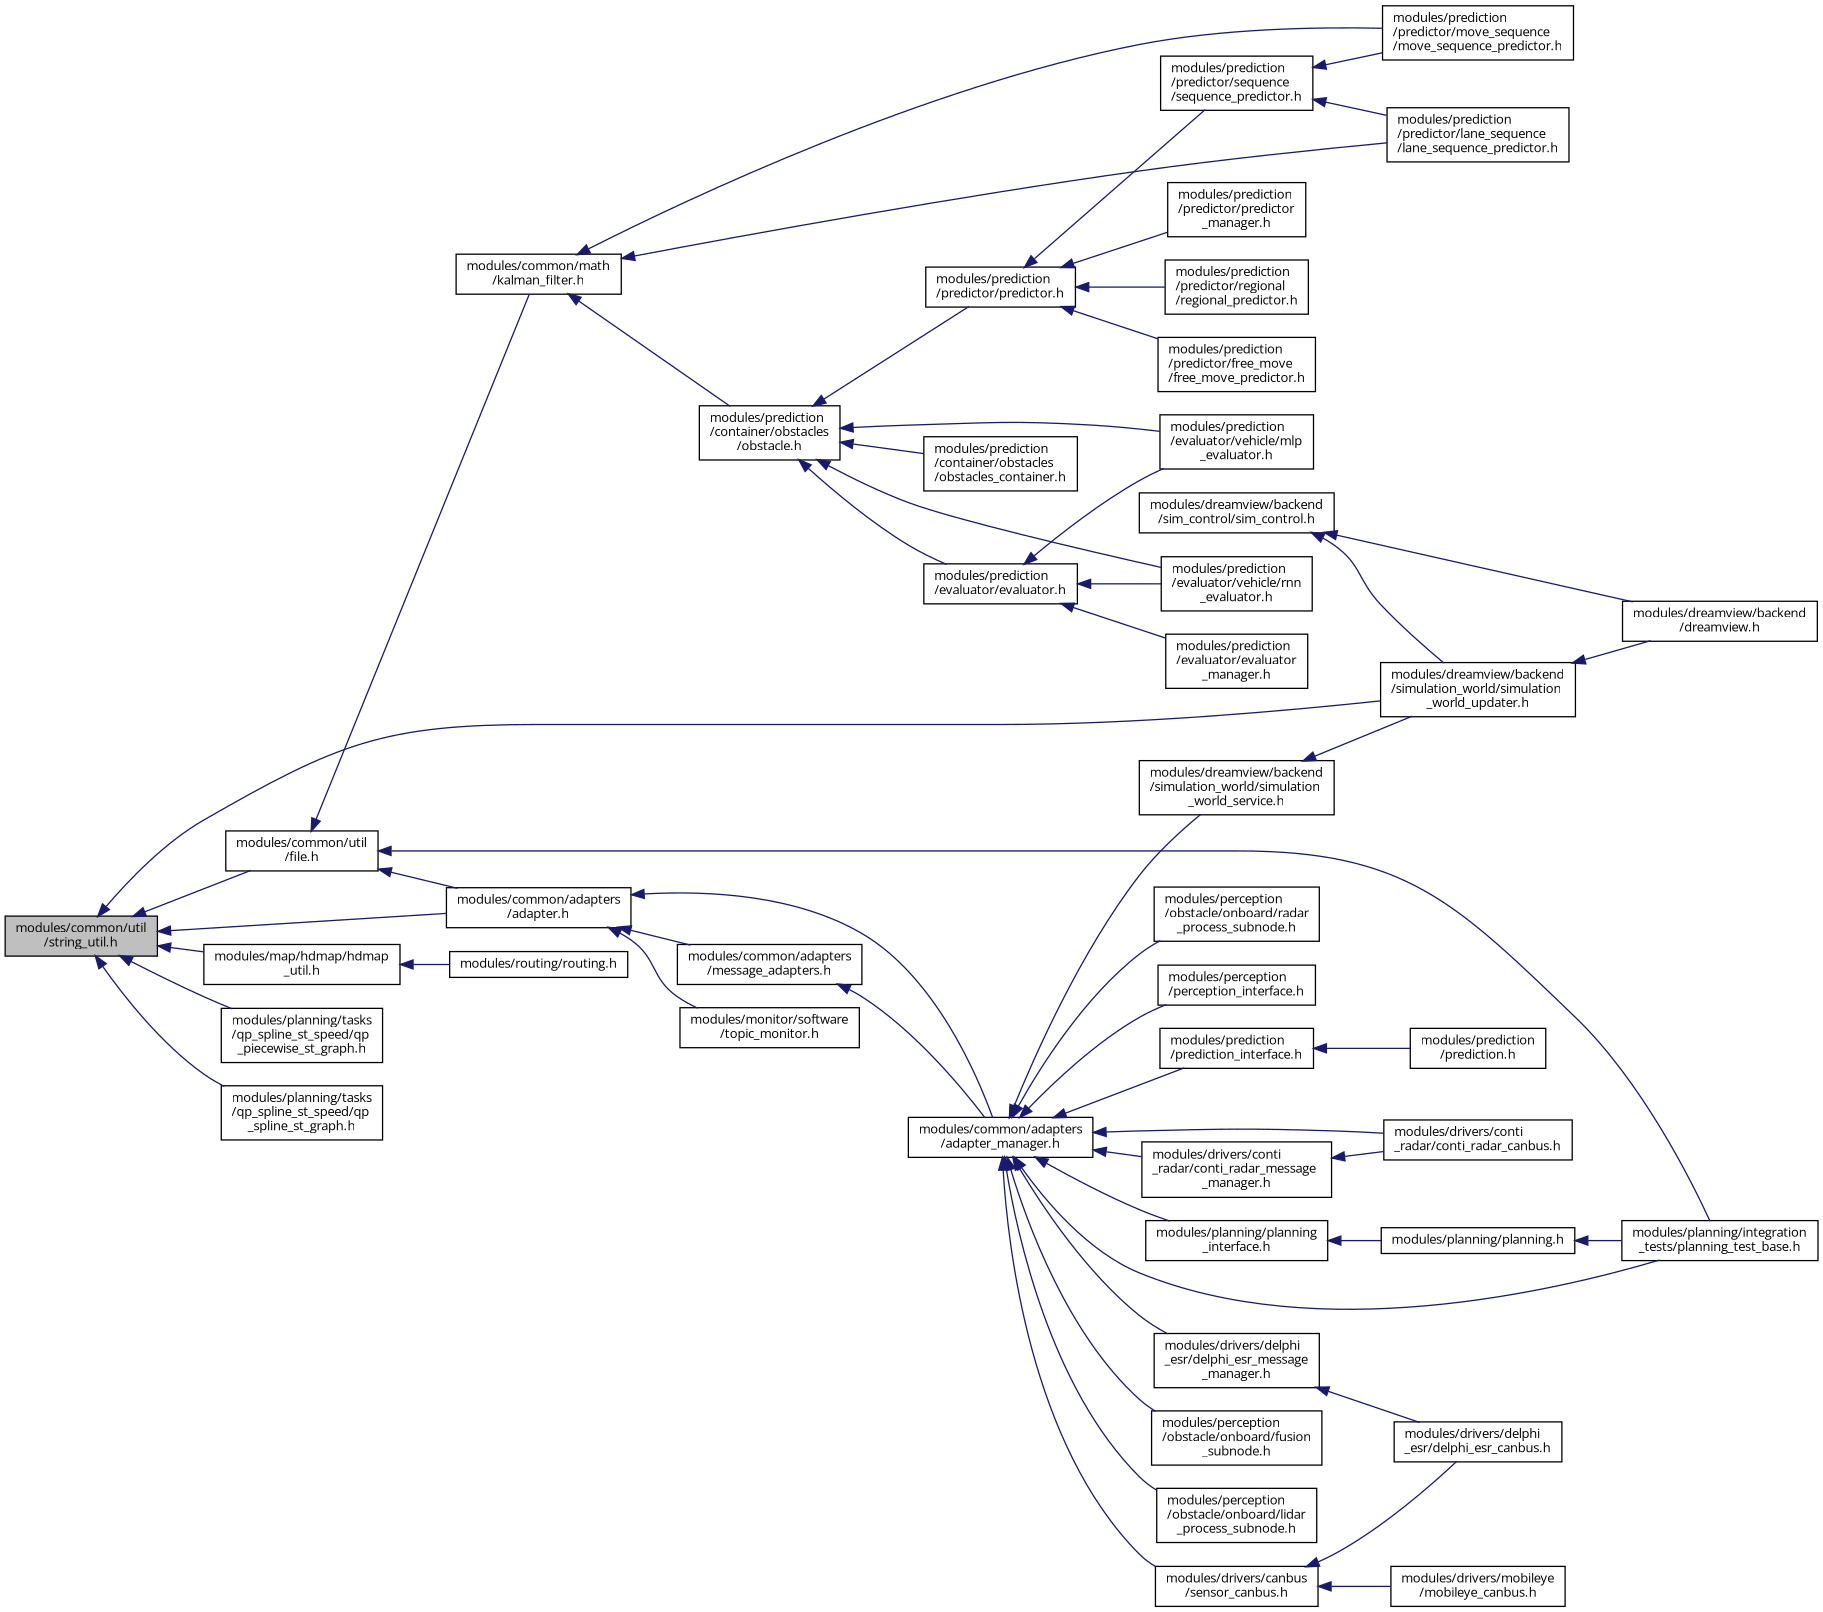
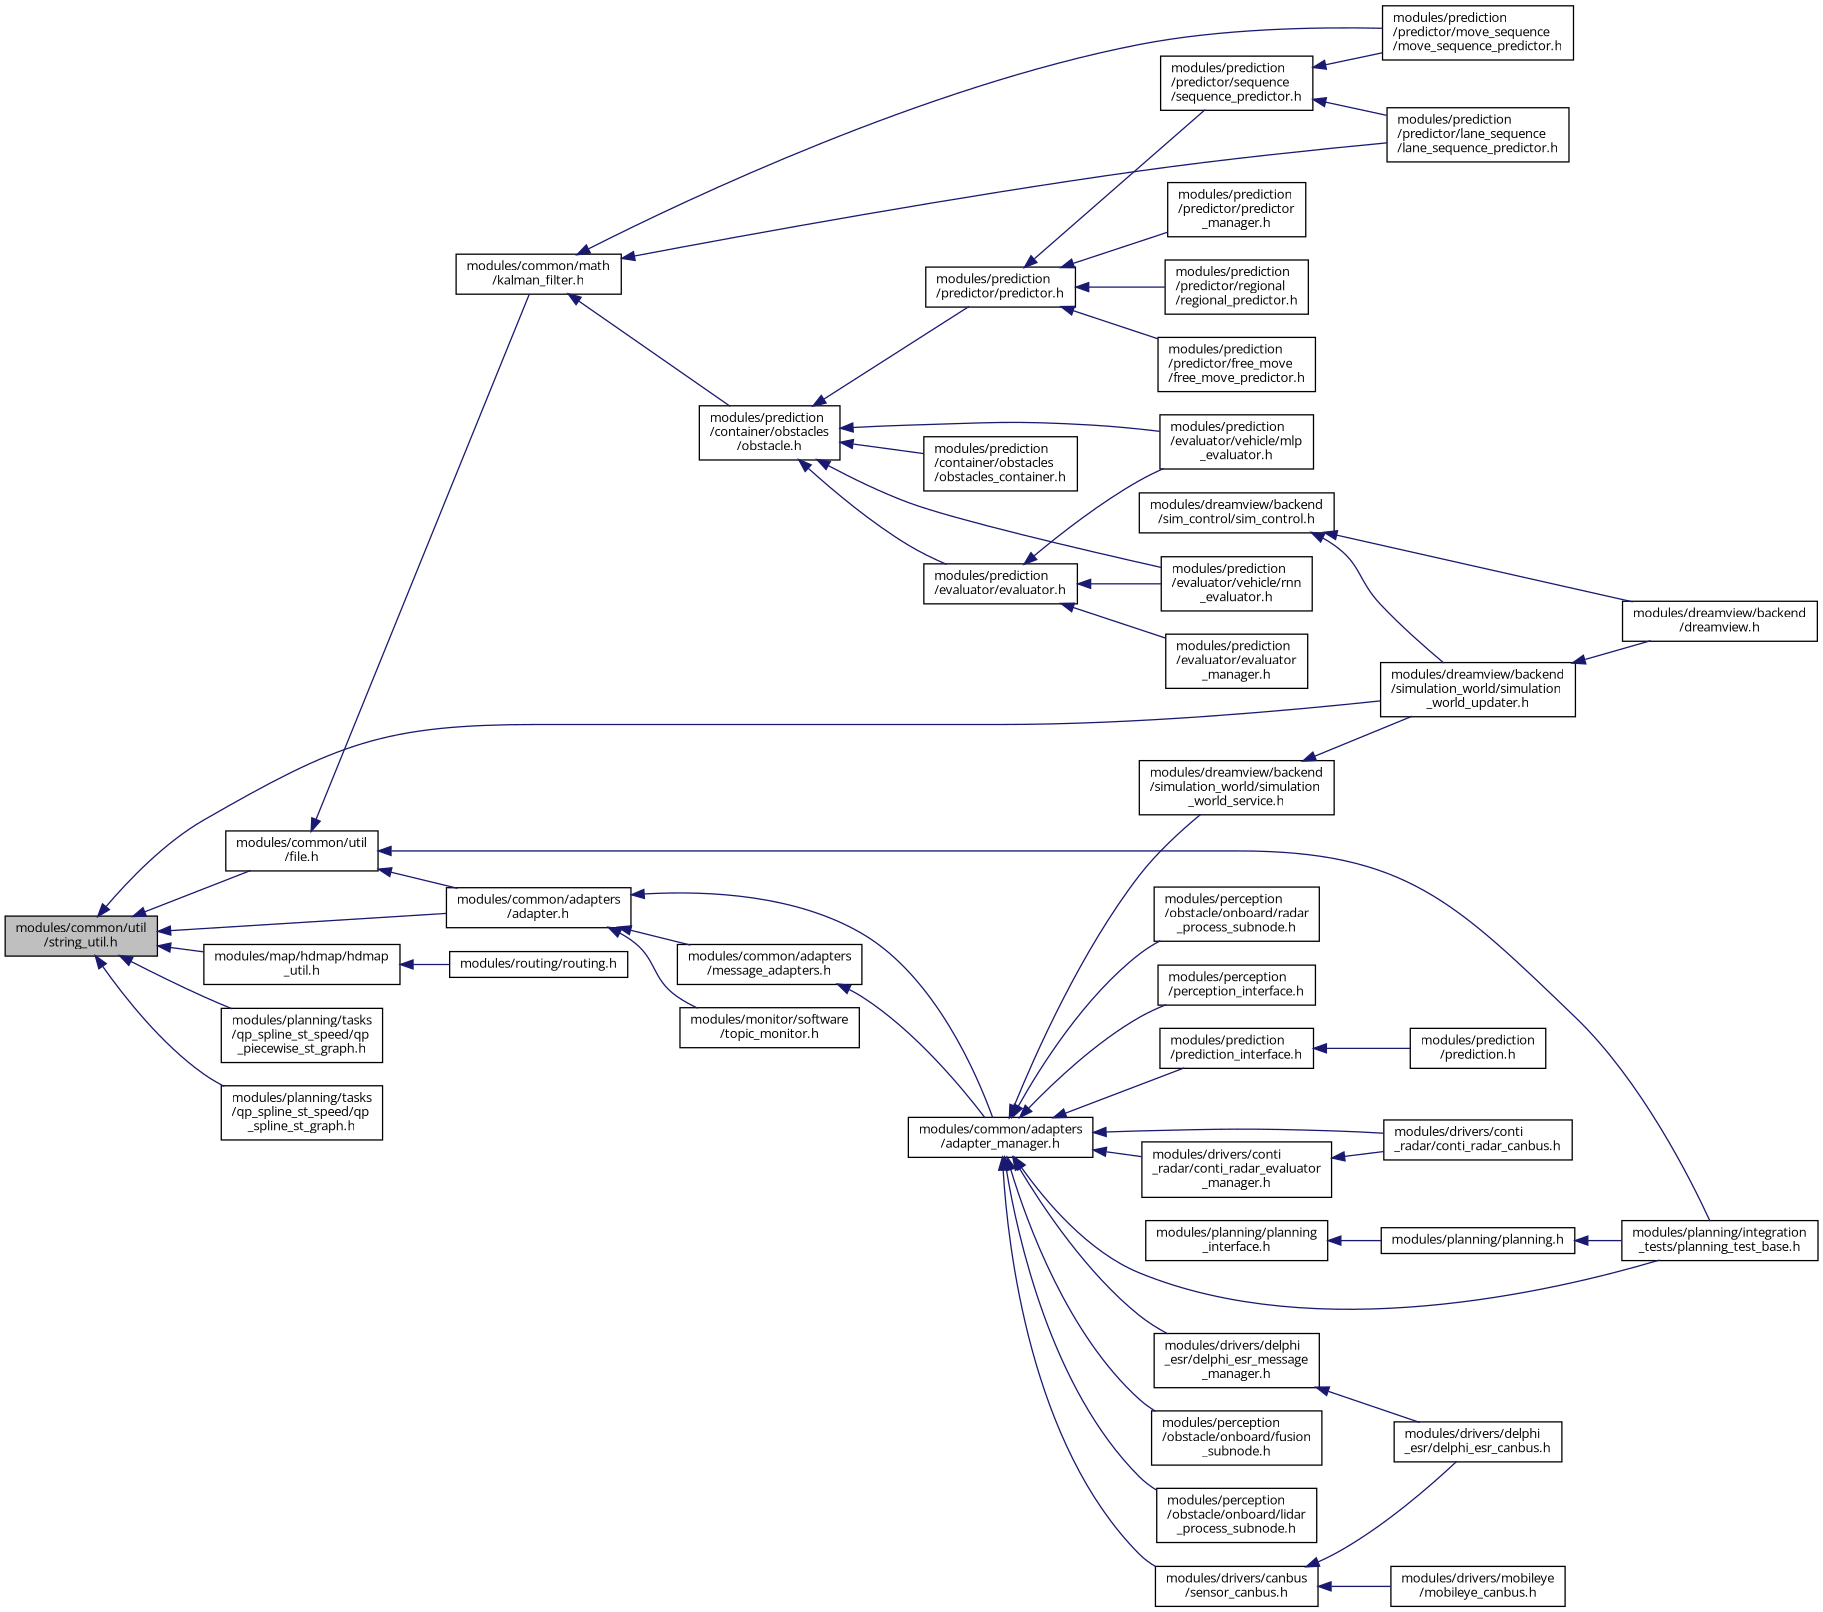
(1237, 1170) -> (1237, 1170)
(1107, 1195) -> none
